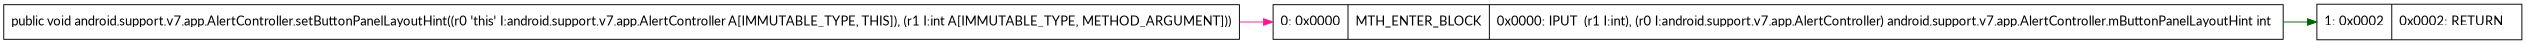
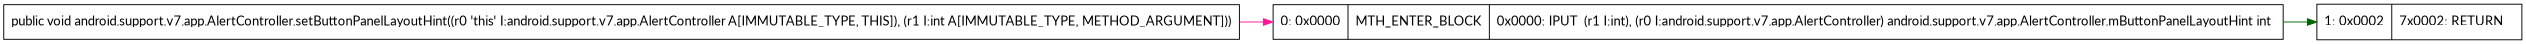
(2457, 22) -> (2457, 22)
